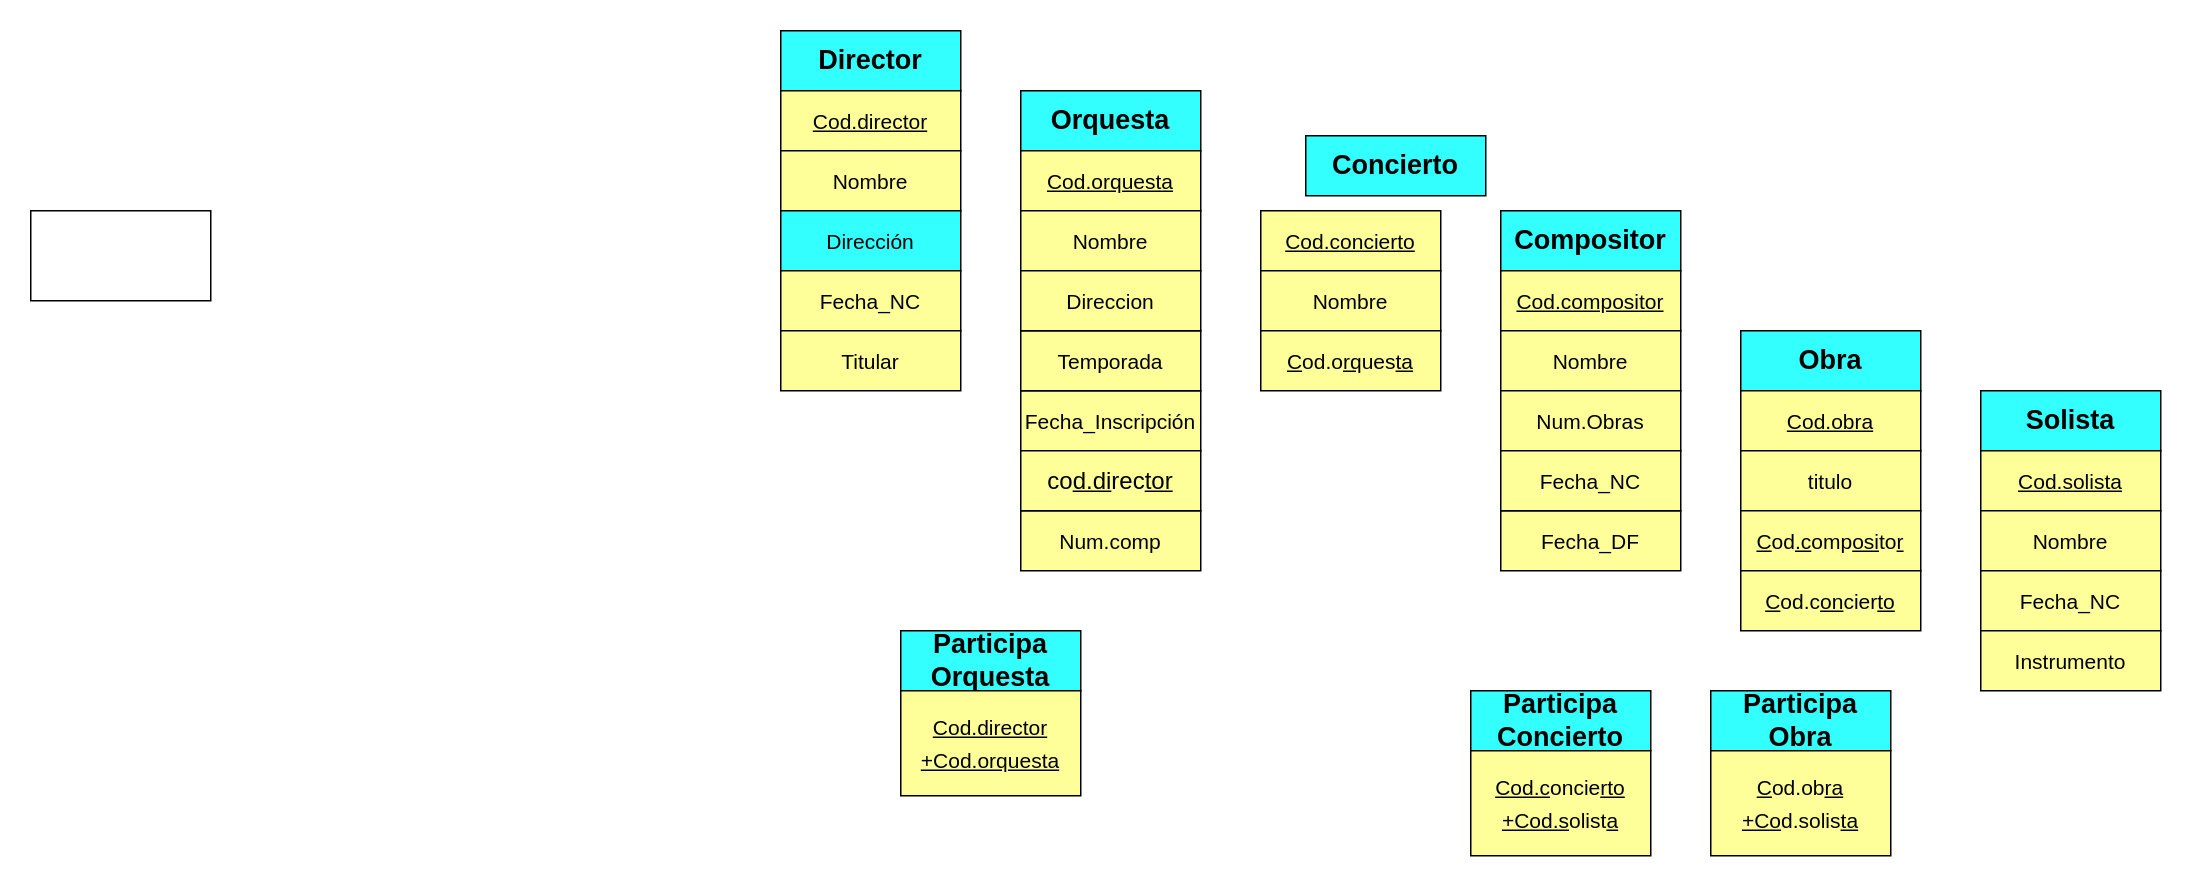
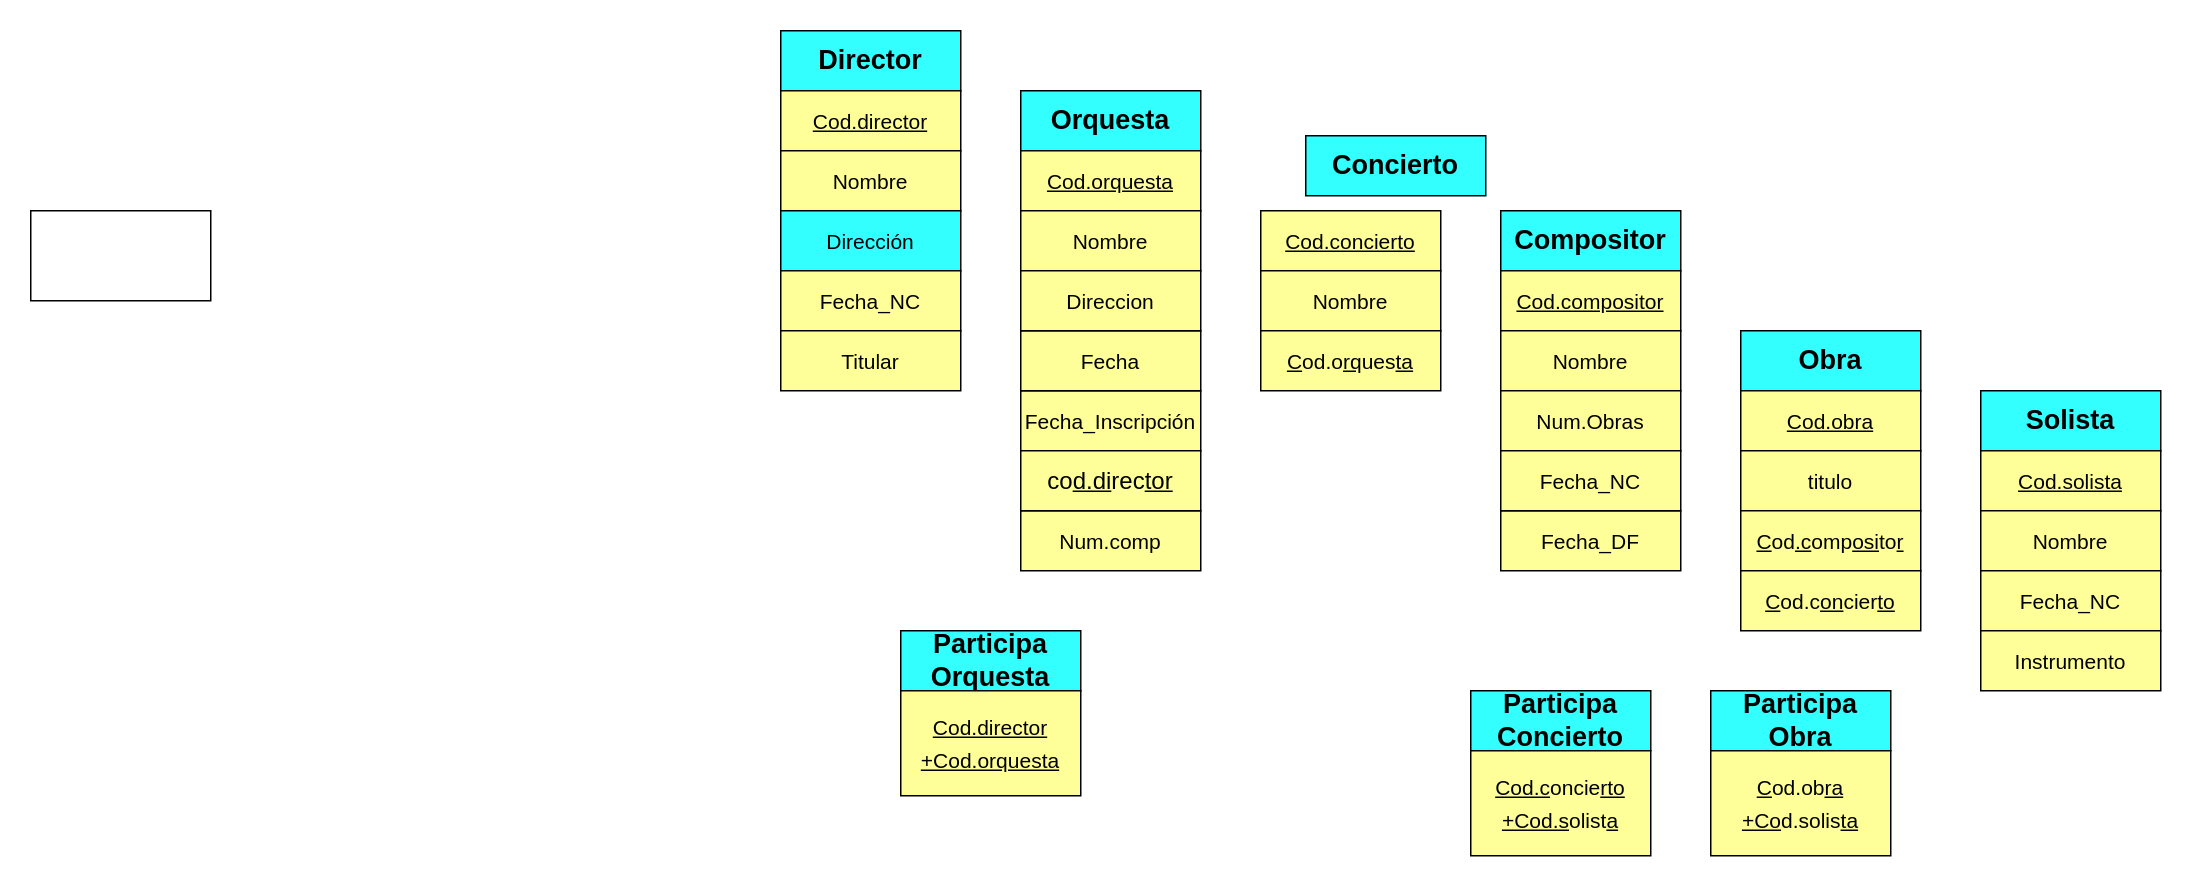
(1111, 361) -> (1111, 361)
